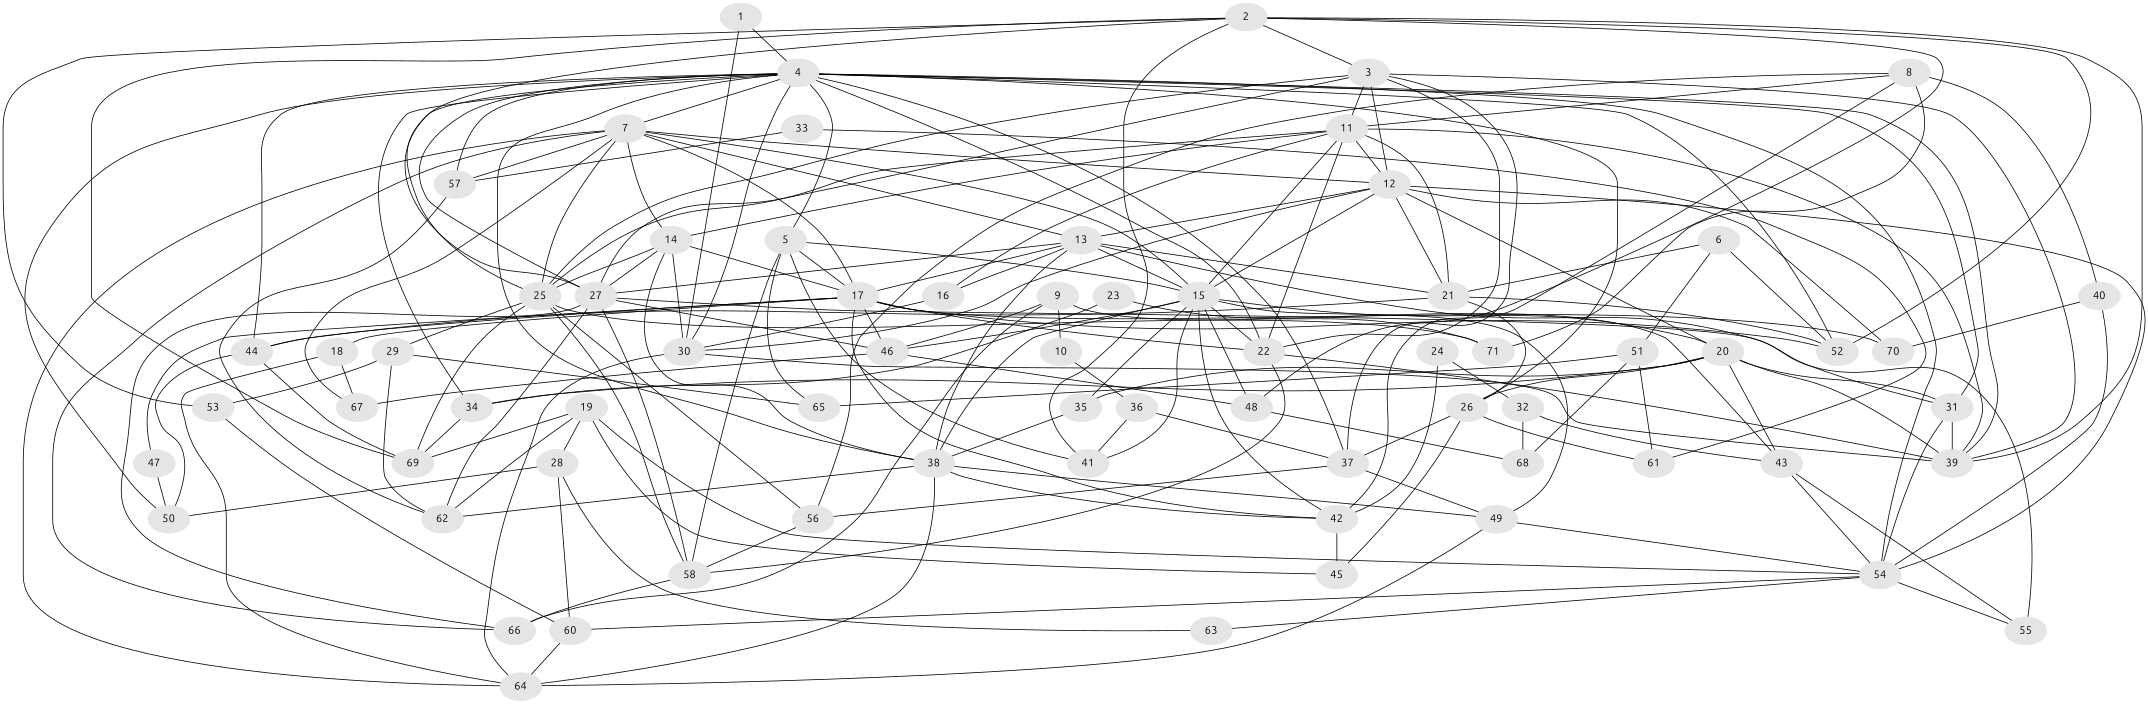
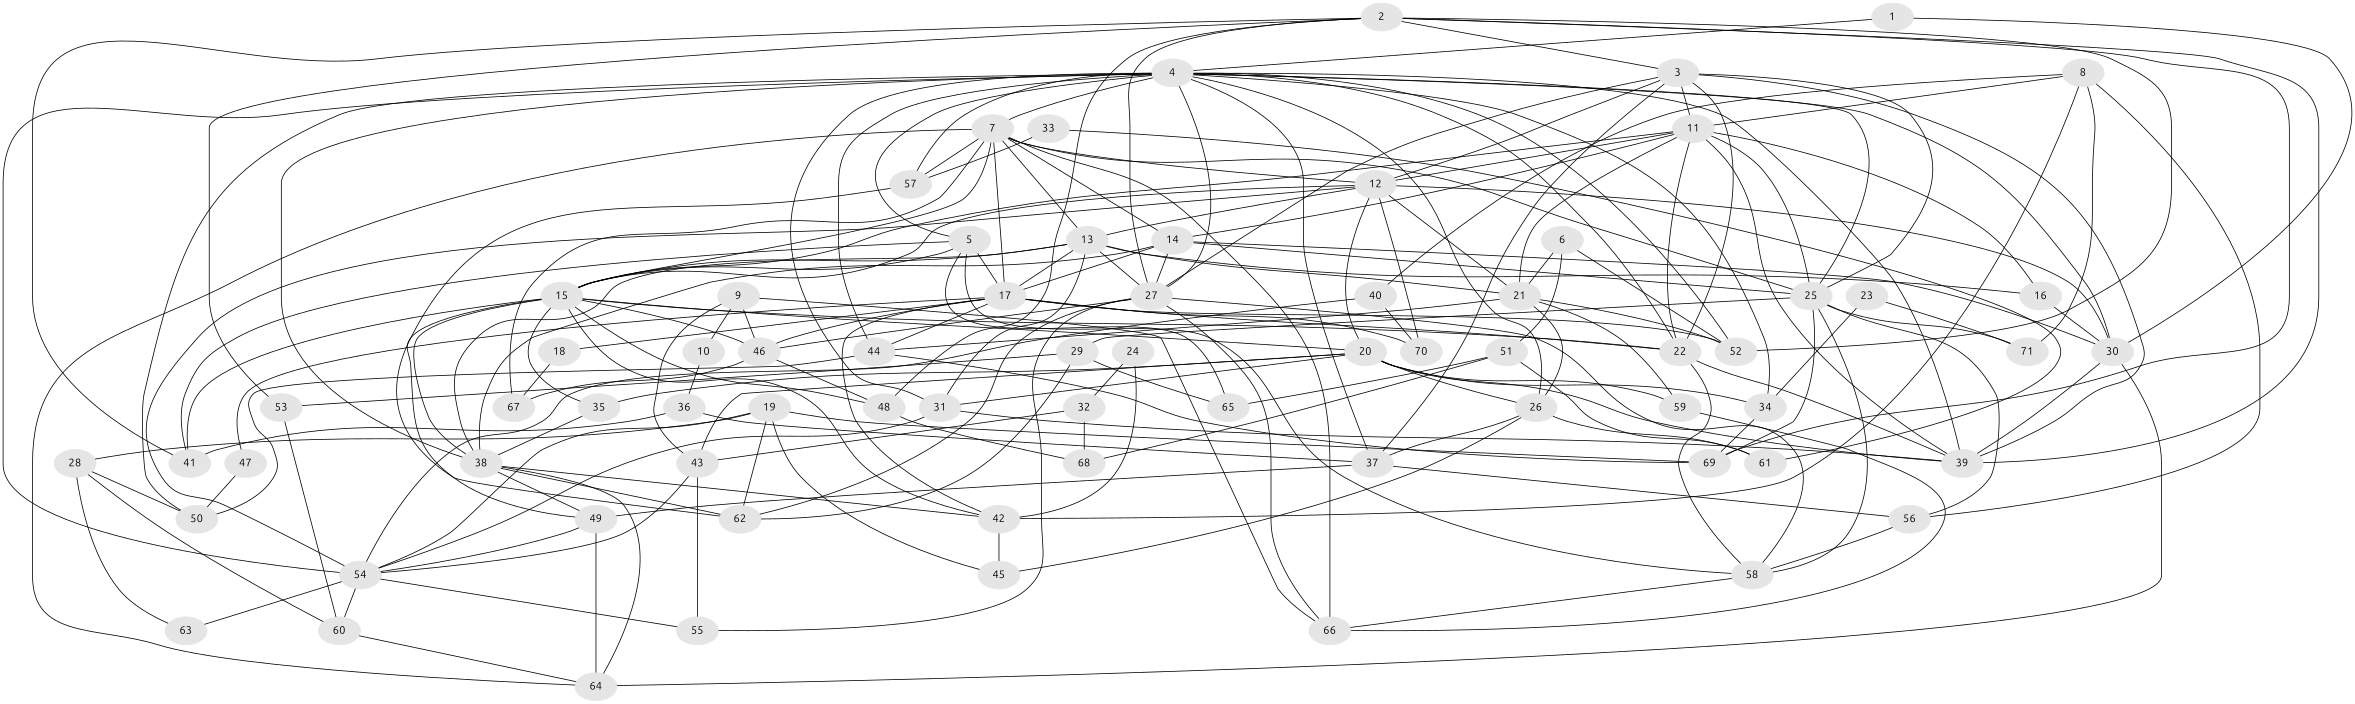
none -> (1680, 408)
(226, 563) -> none
